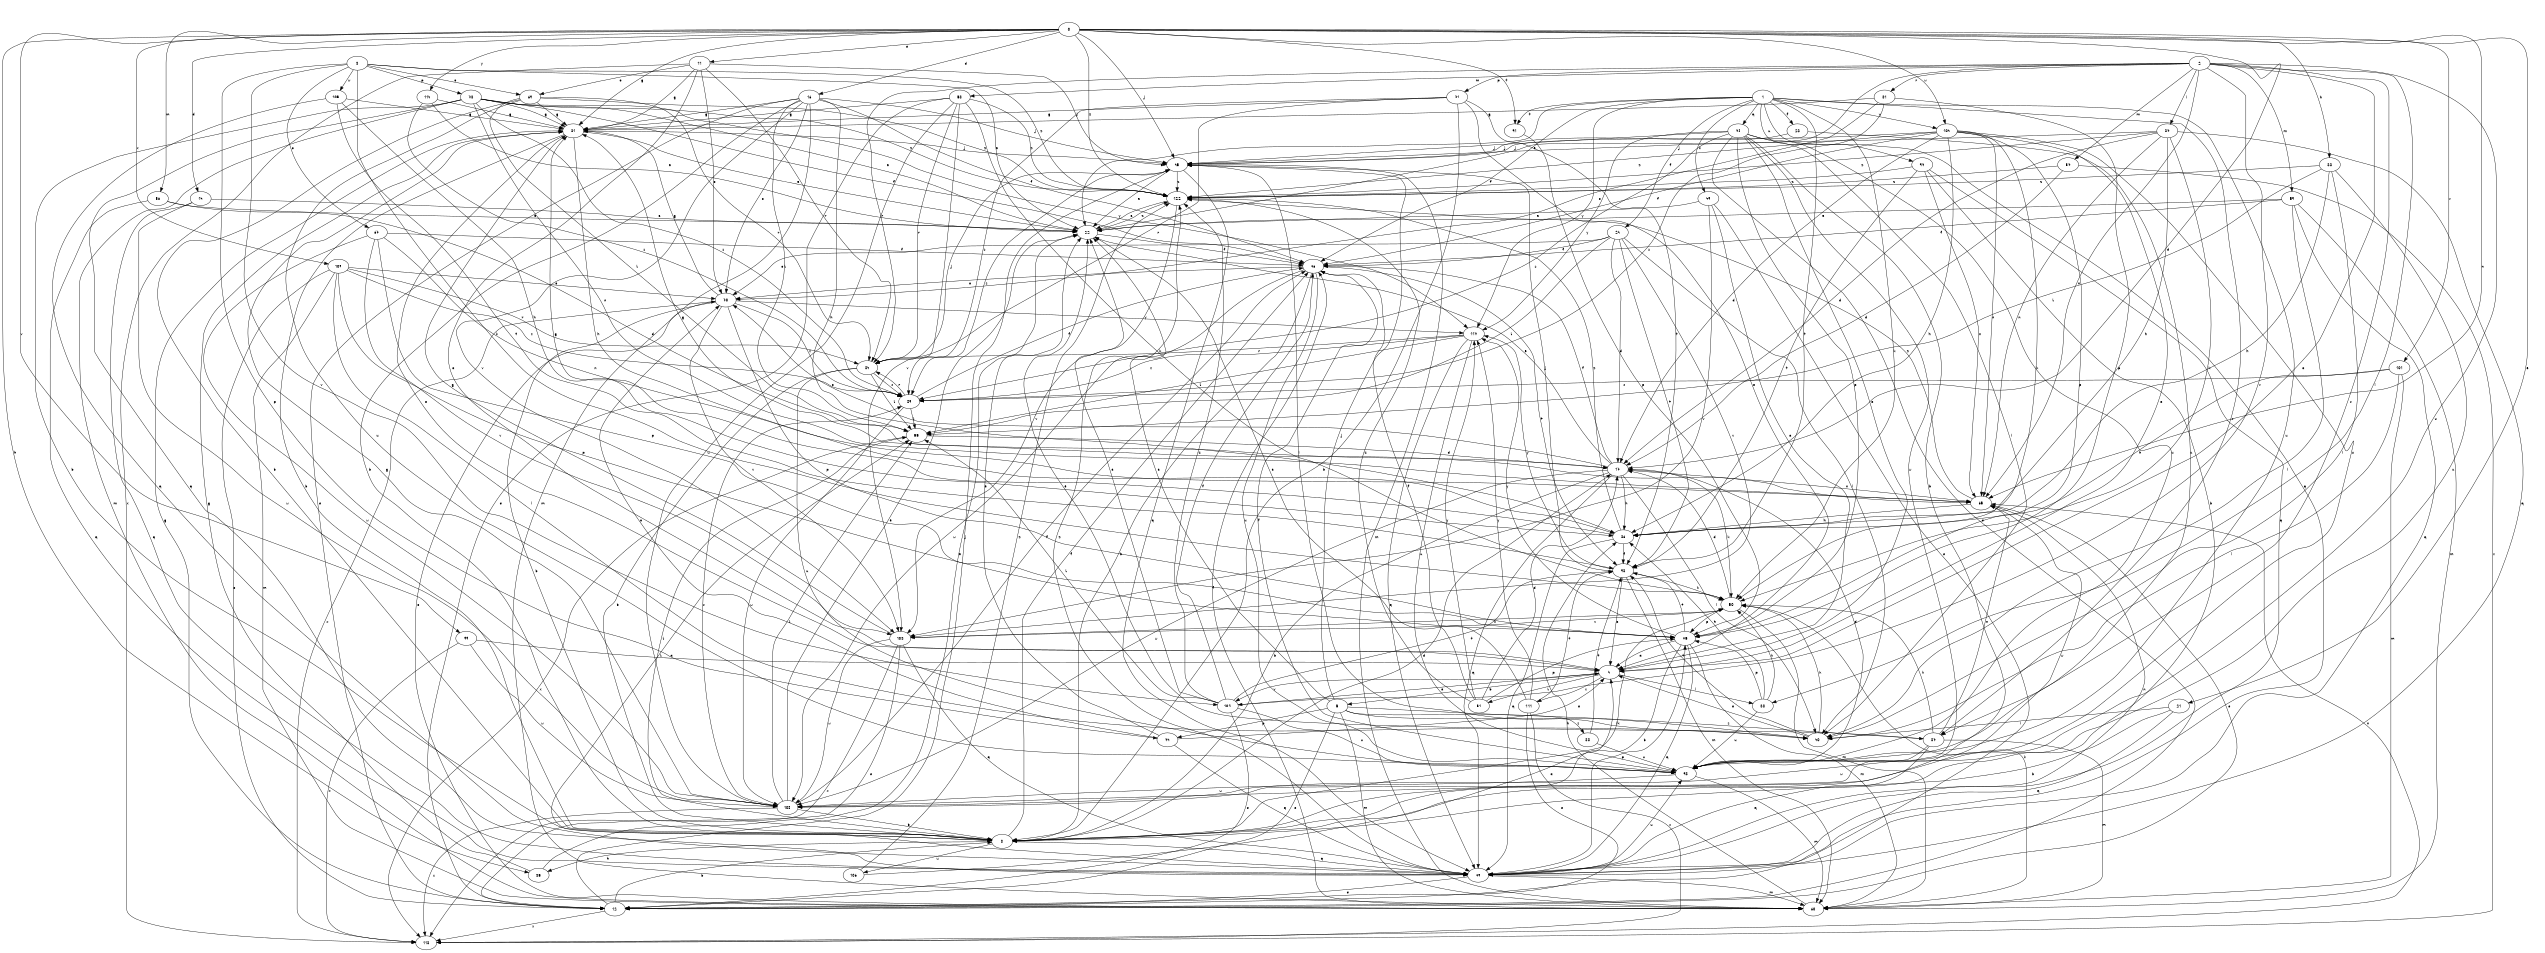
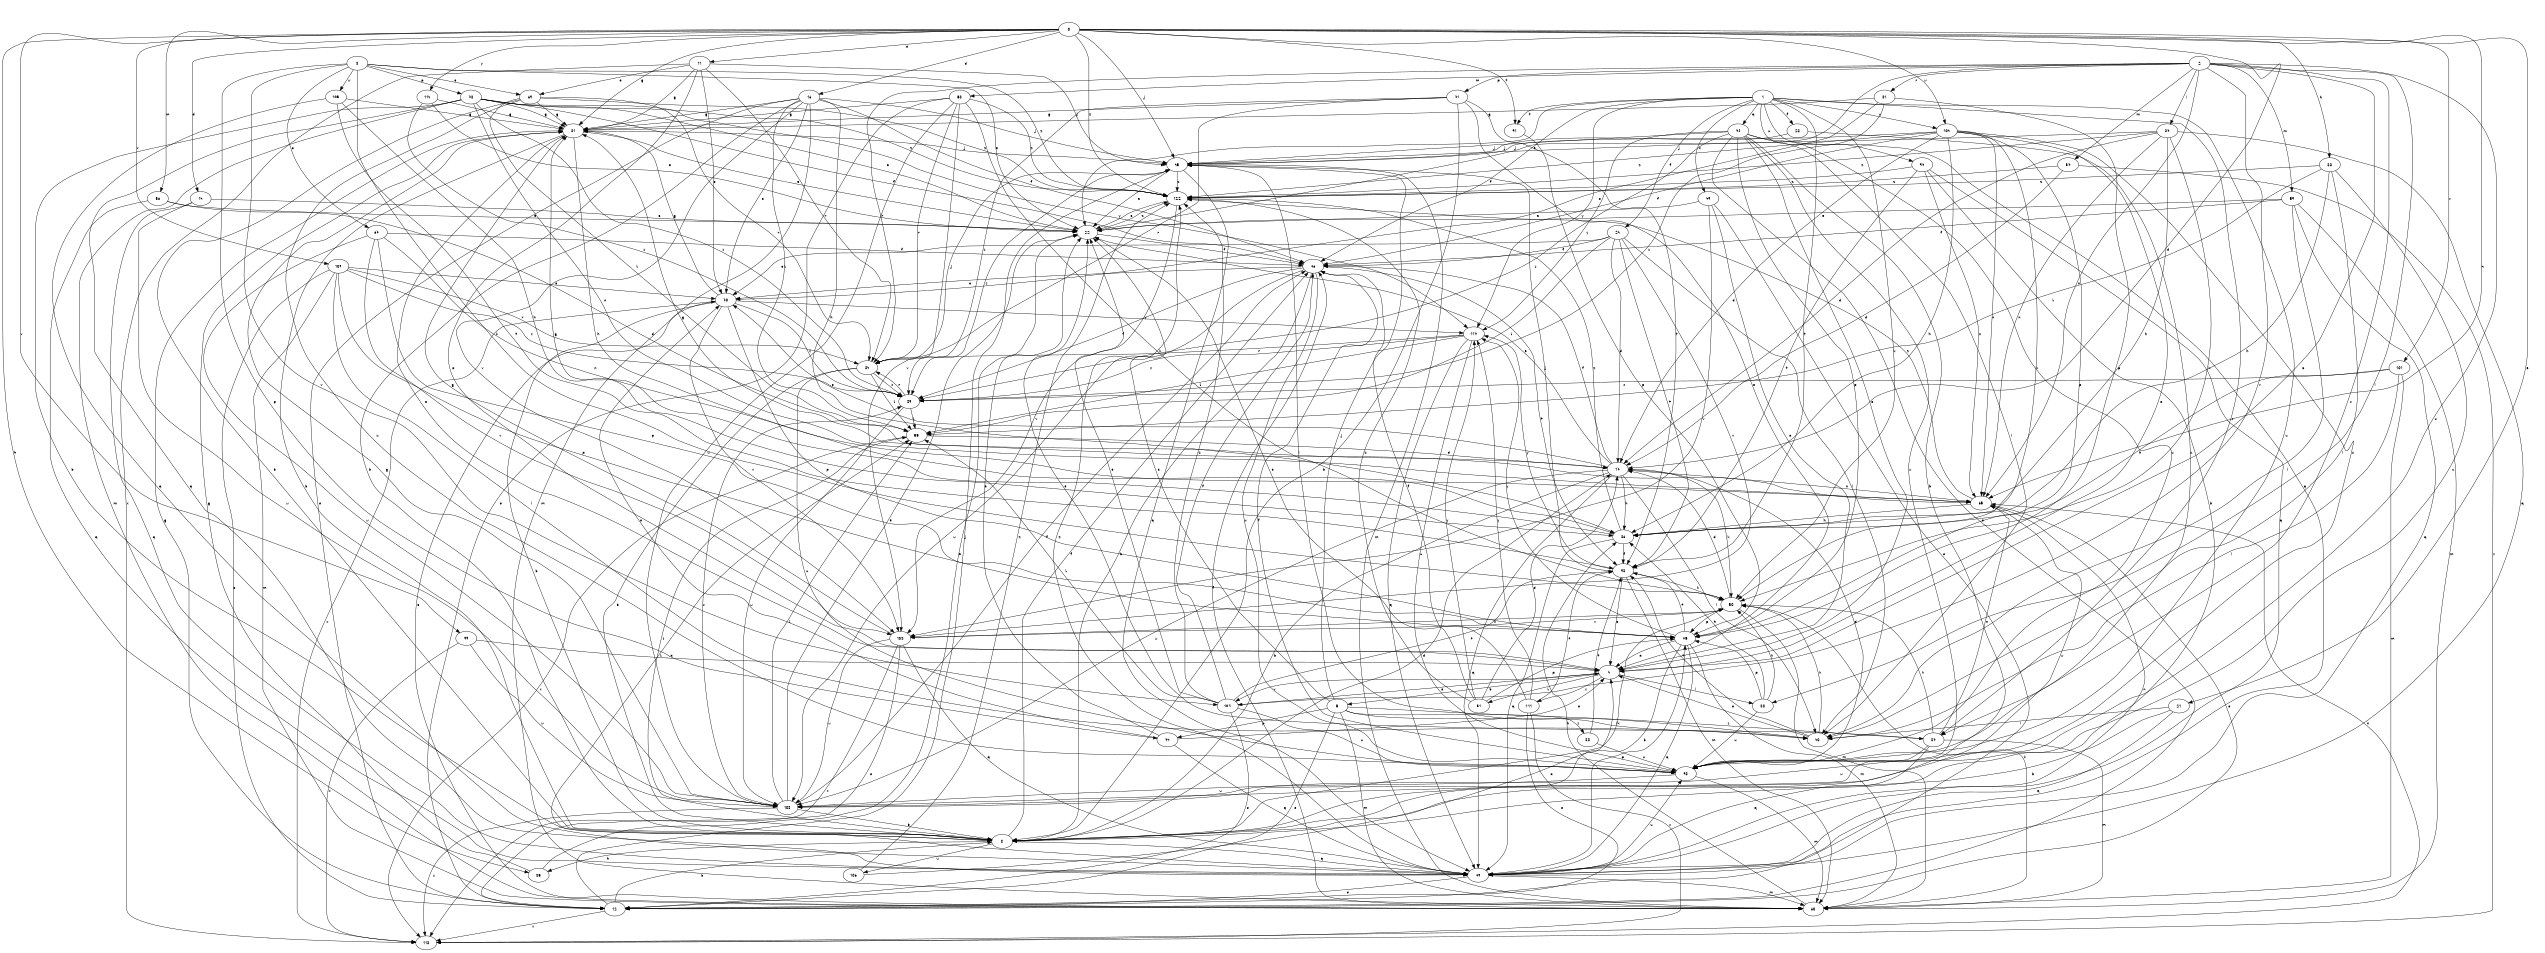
(1102, 314) -> (1113, 331)
